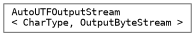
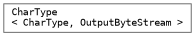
(98, 18) -> (98, 18)
